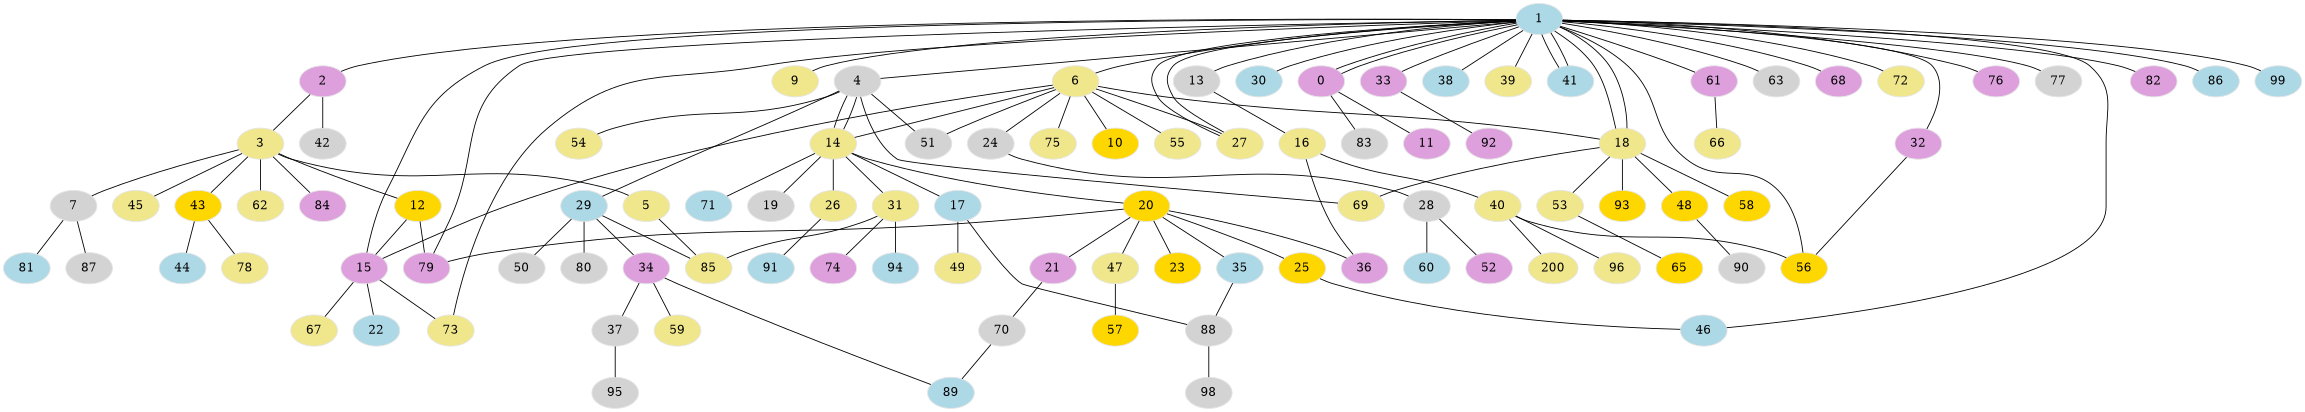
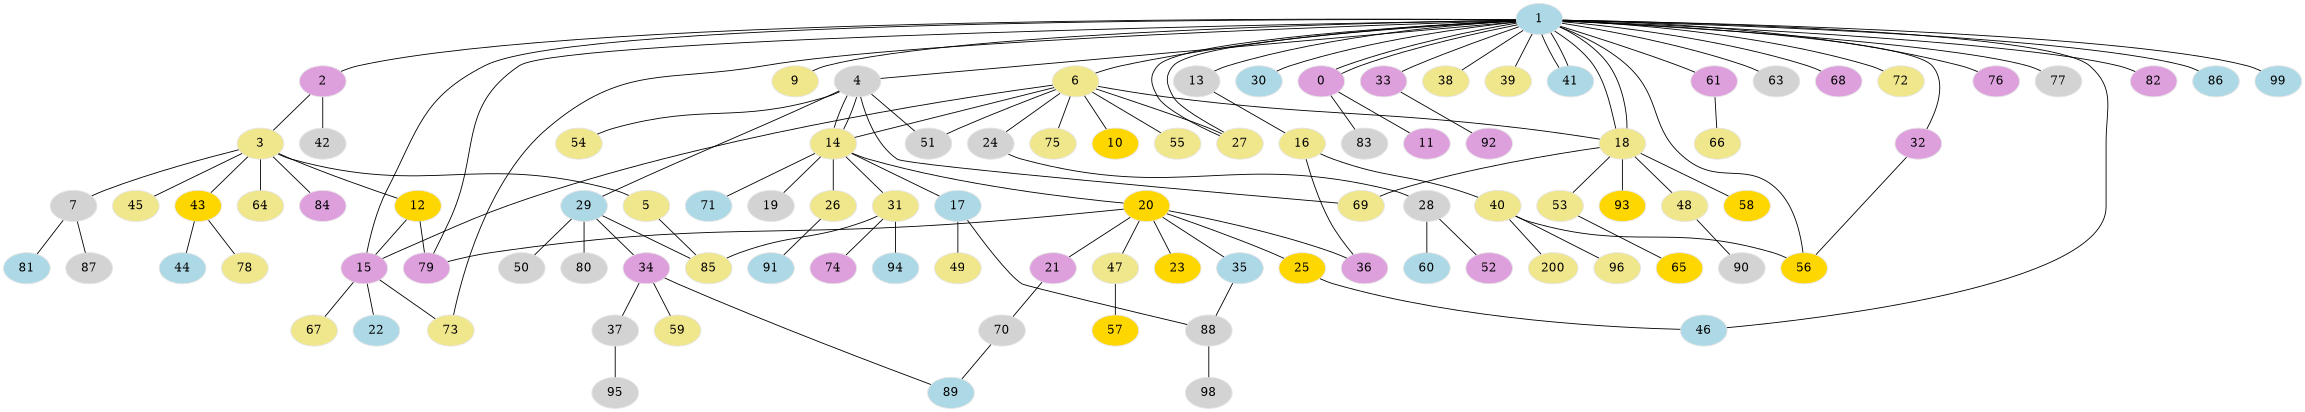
(1446, 81) -> (1446, 81)
(260, 206) -> (260, 206)
(1685, 206) -> (1685, 206)
